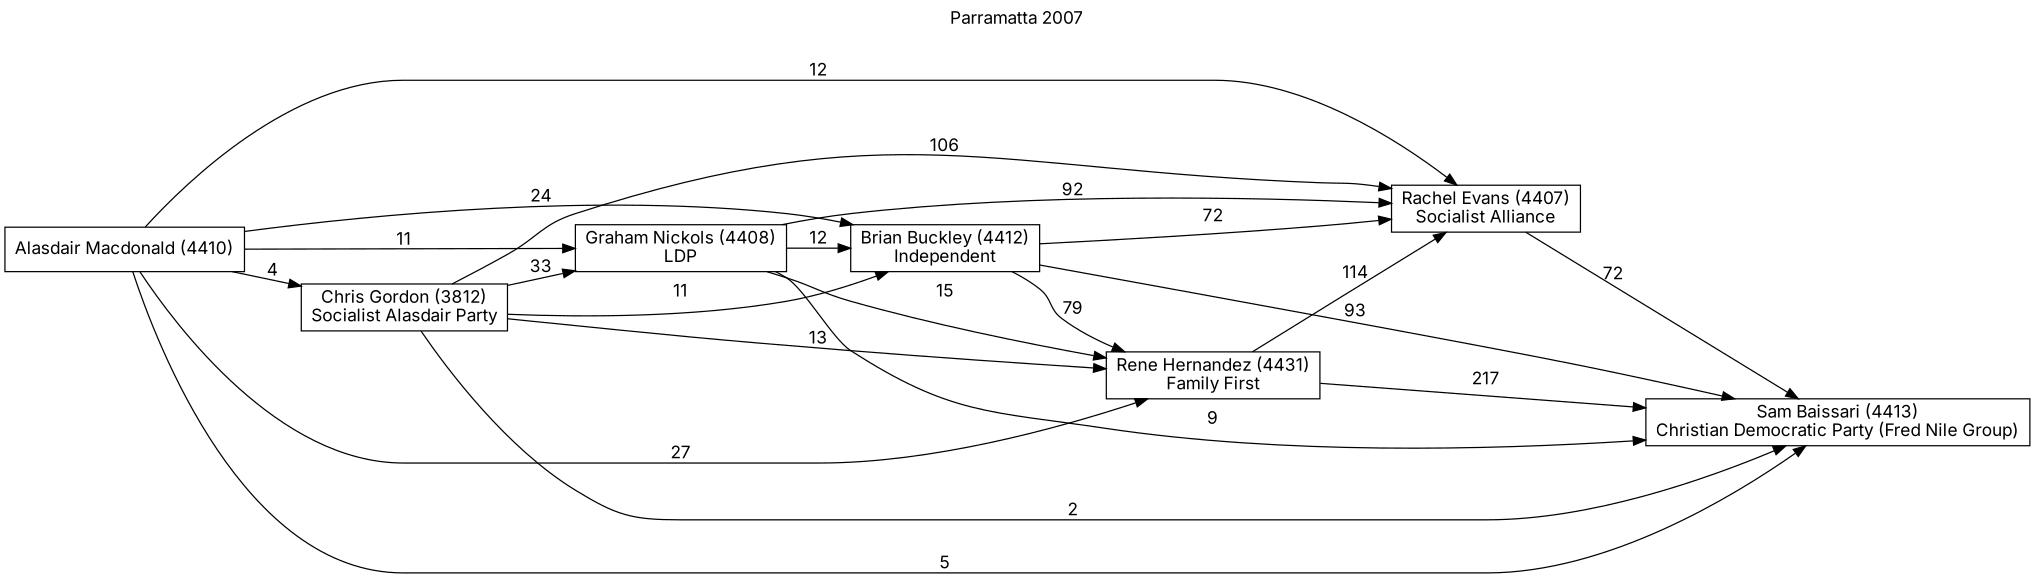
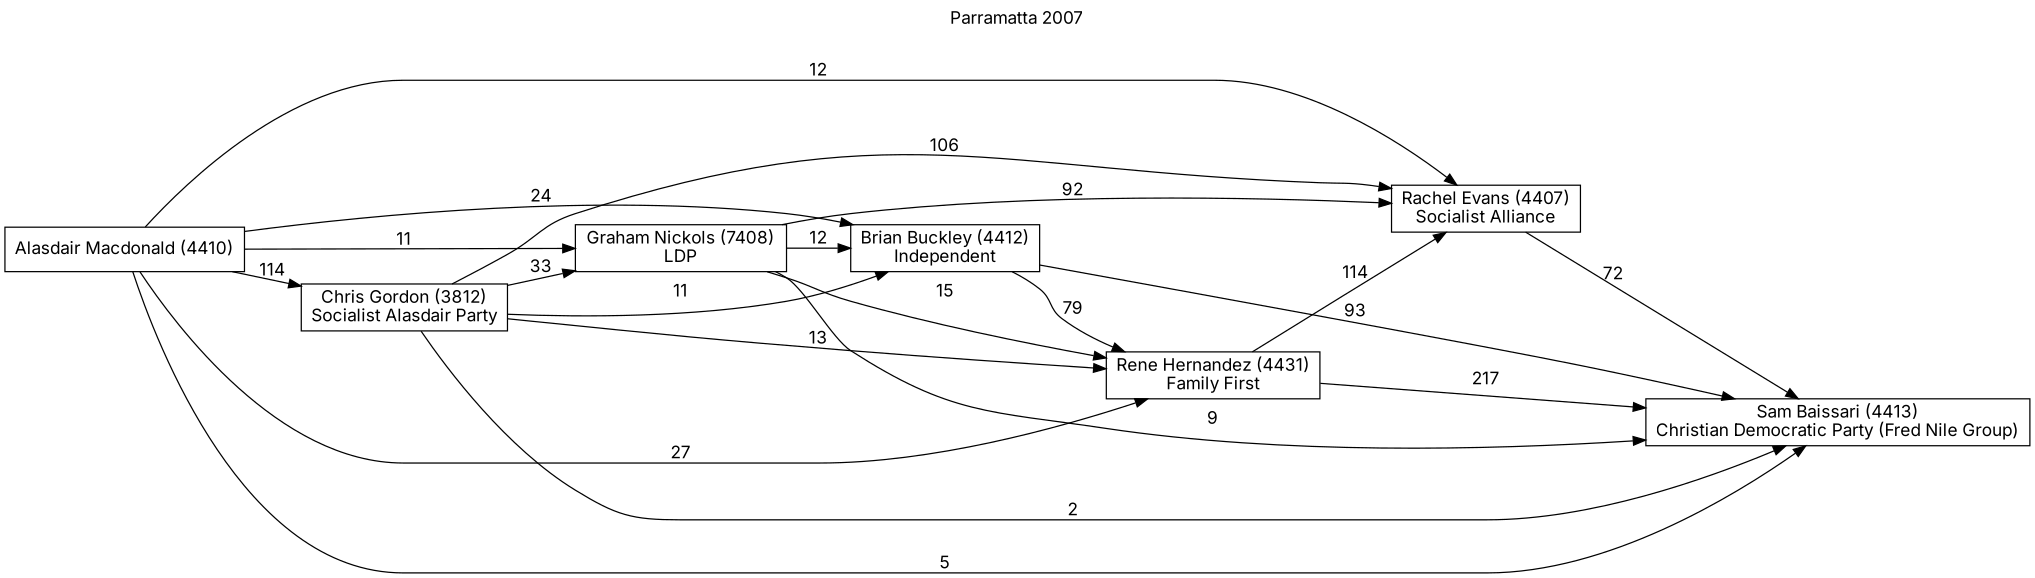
(1209, 234) -> none
(681, 248) -> (681, 248)
(273, 271) -> (273, 271)
